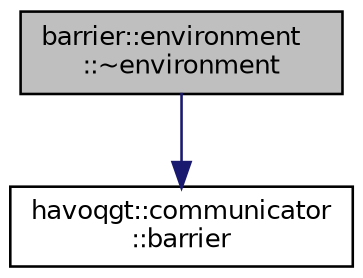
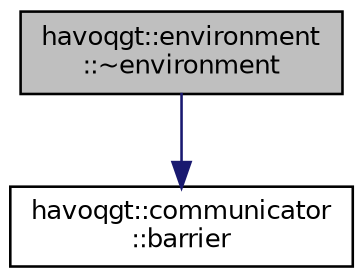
(182, 53) -> (182, 53)
